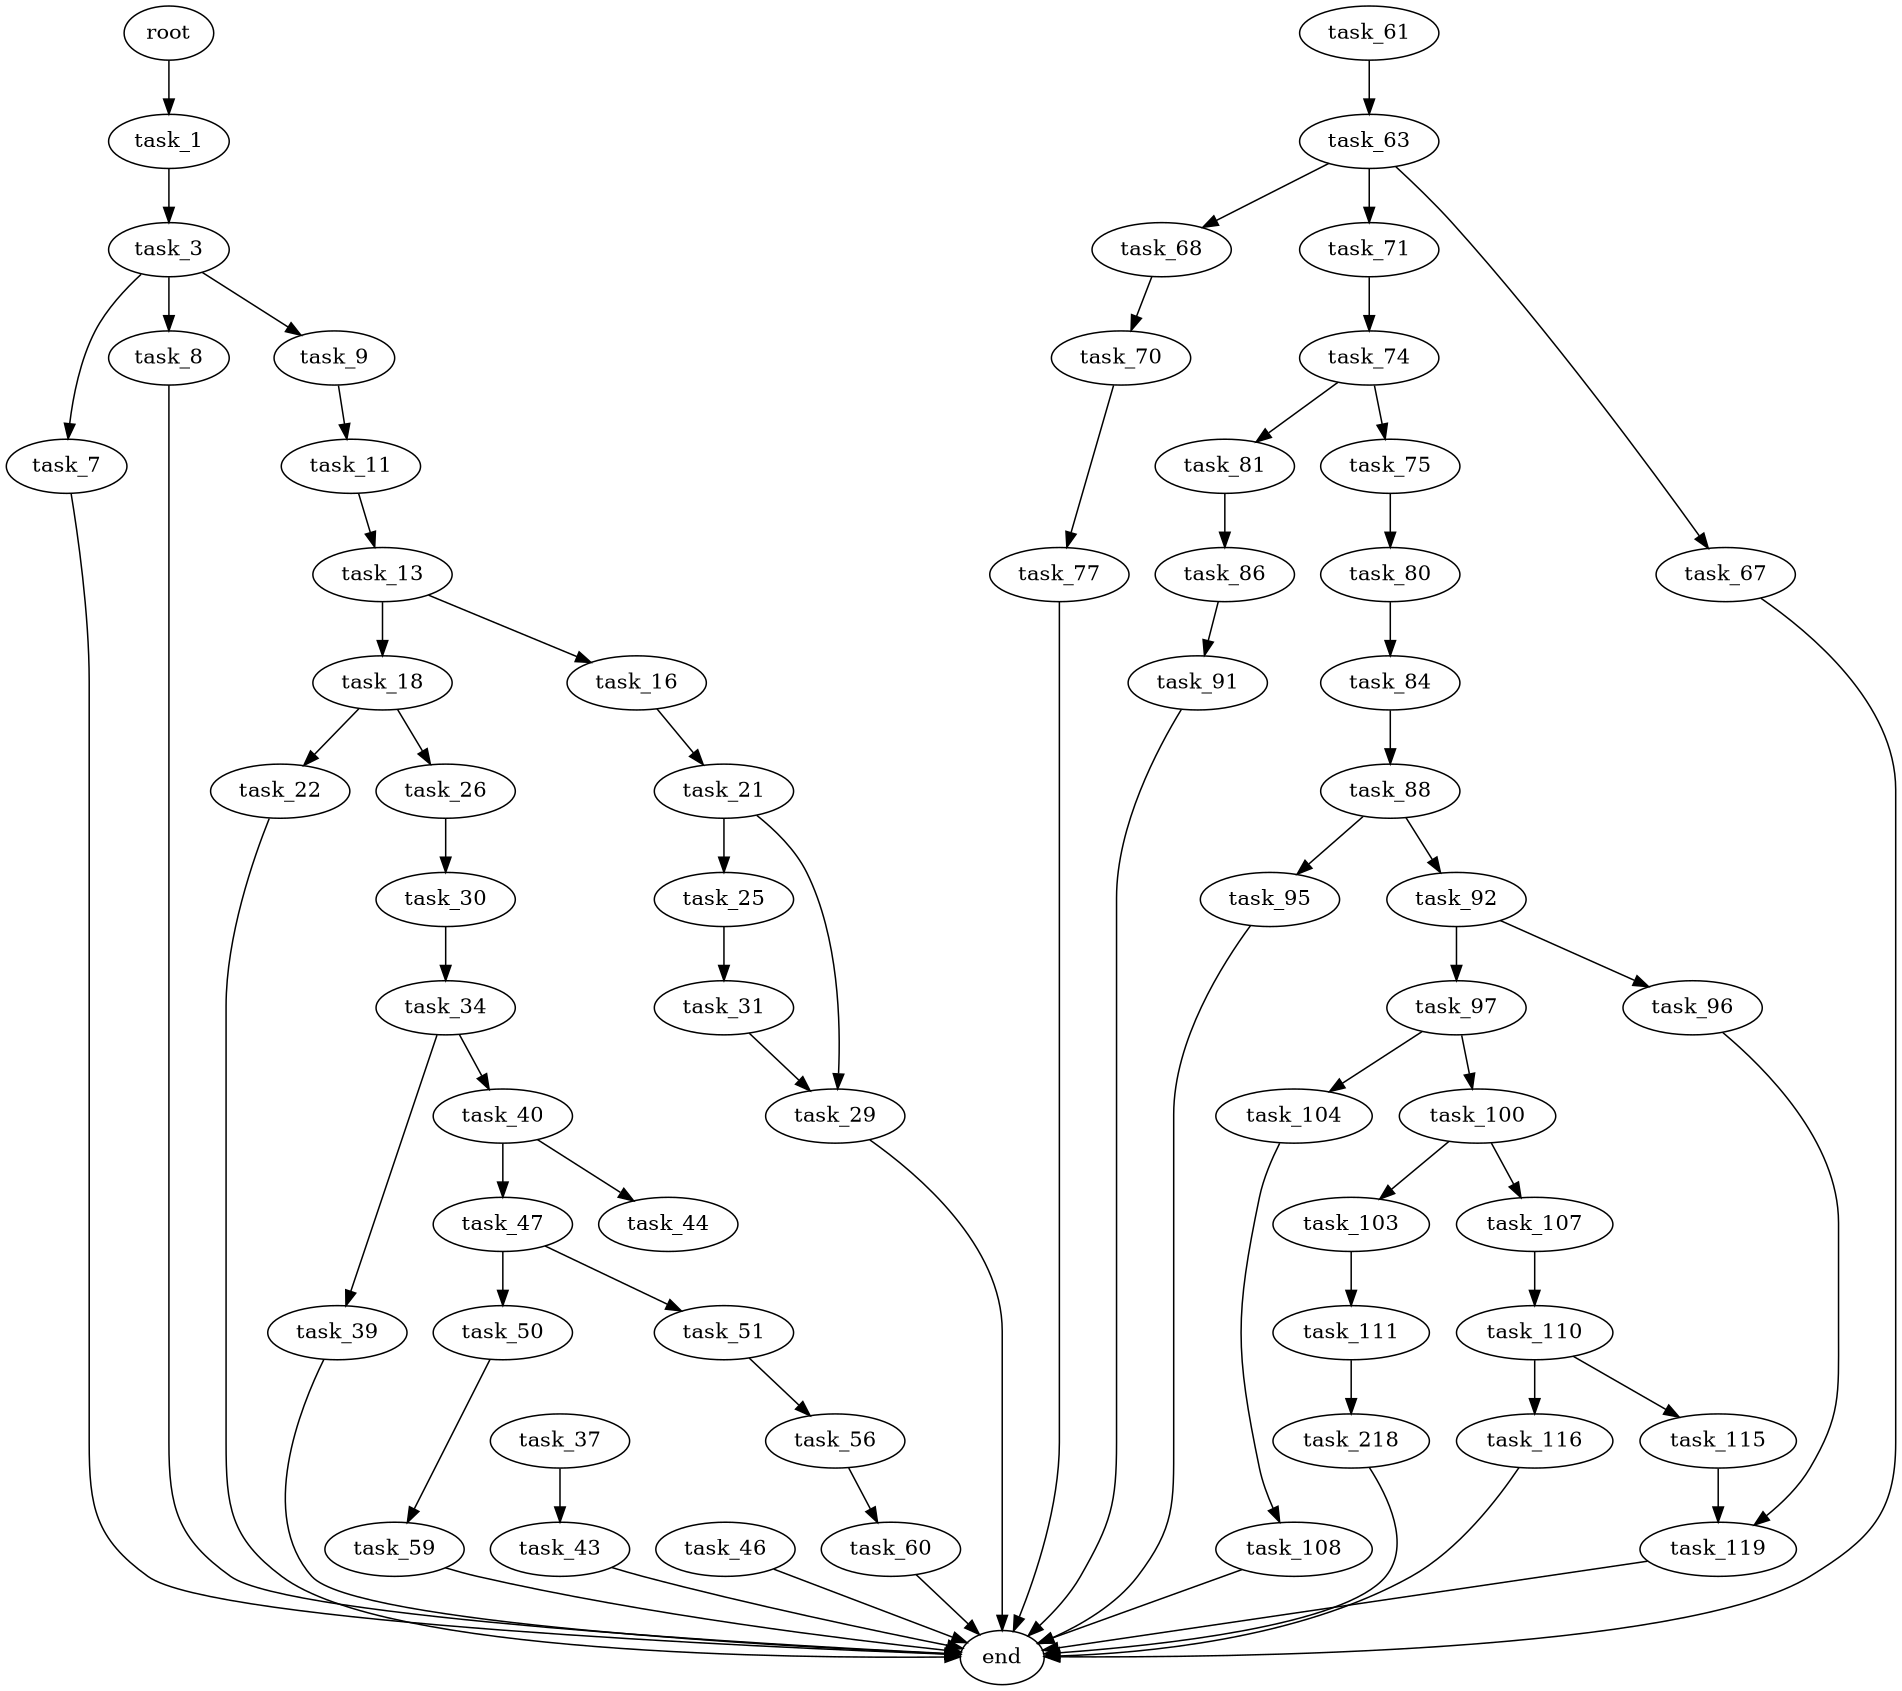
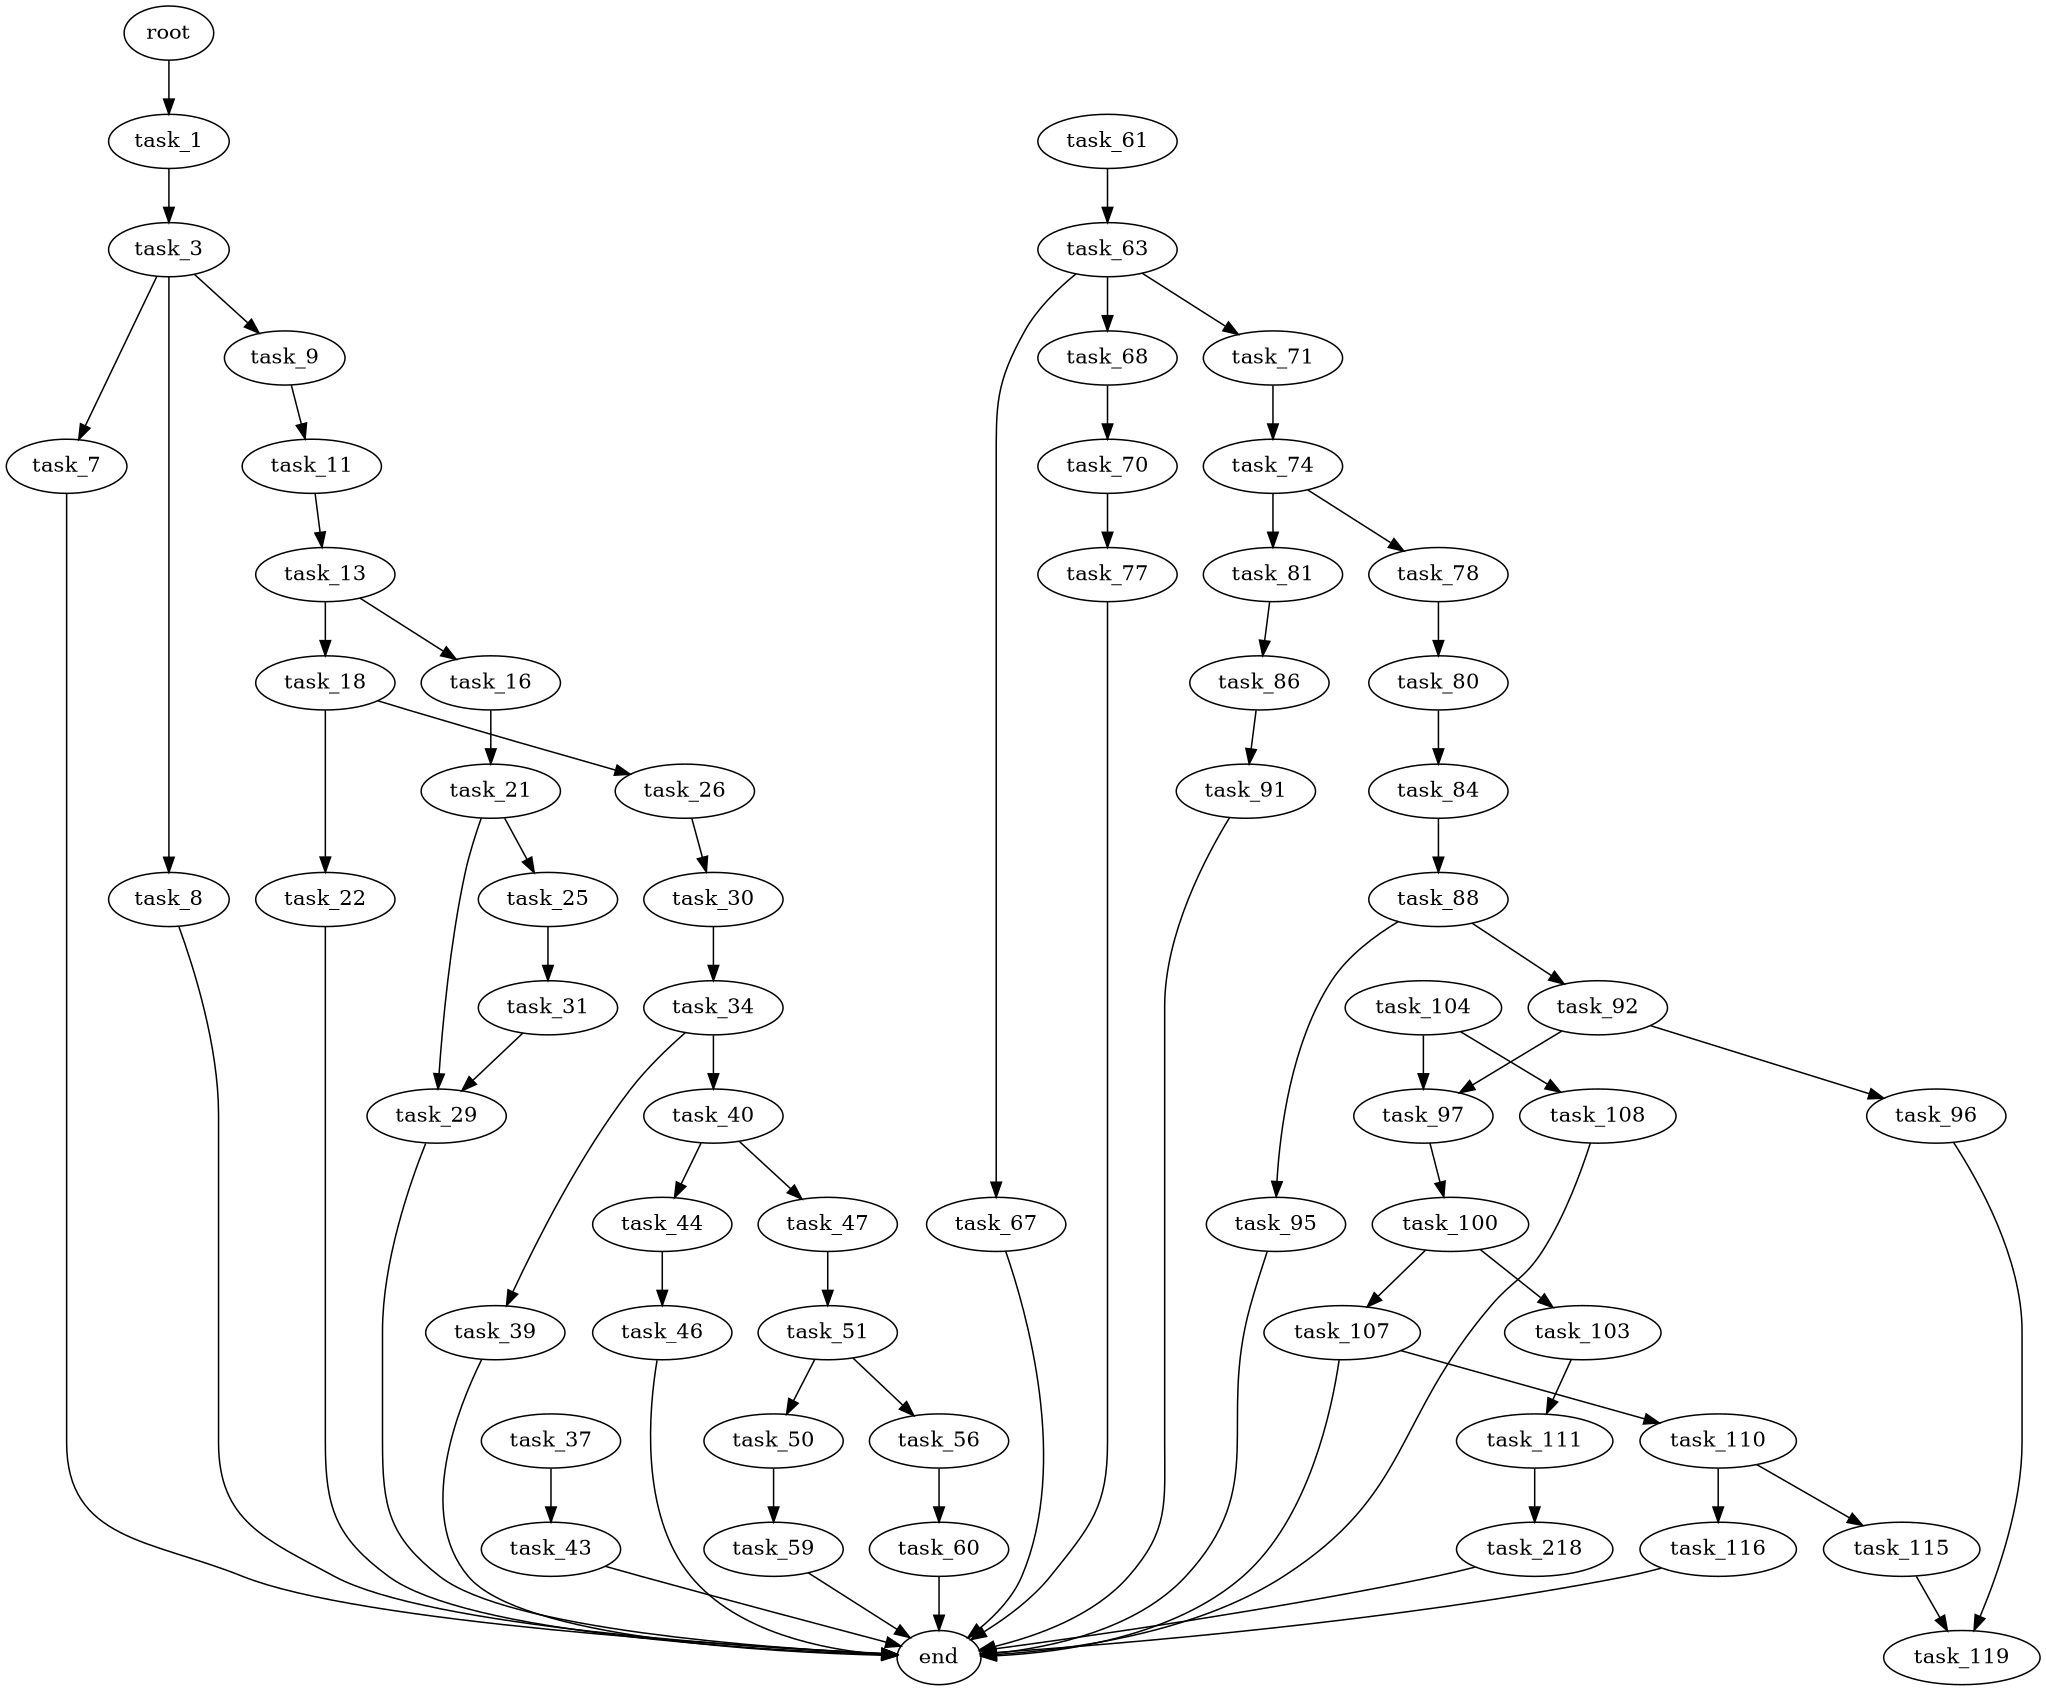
(1390, 466) -> (1438, 575)
(1382, 1057) -> (1423, 1055)
(503, 1271) -> (804, 1380)
none -> (662, 1271)
(1397, 1598) -> (1234, 1583)
